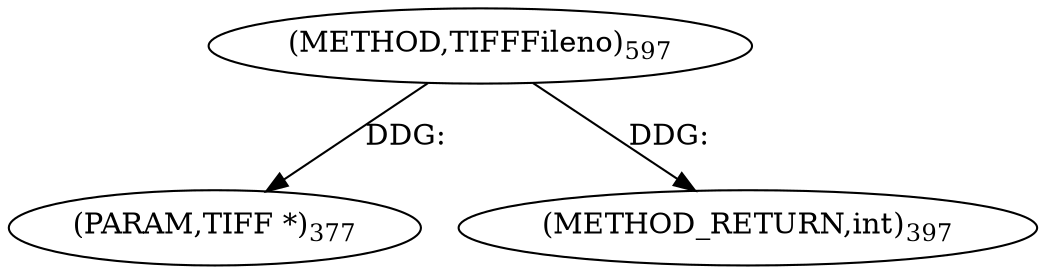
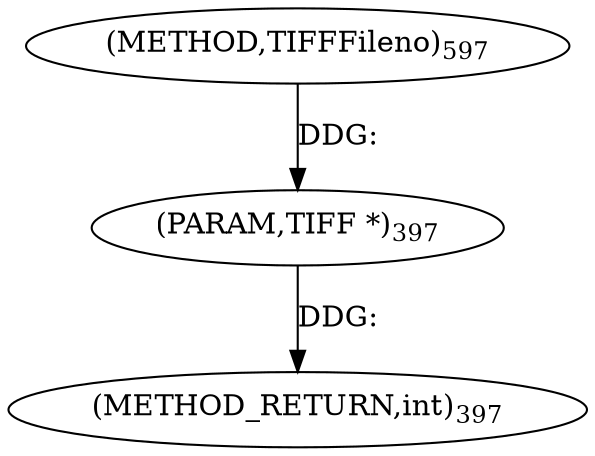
(605, 131) -> (298, 308)
(333, 225) -> (416, 225)
